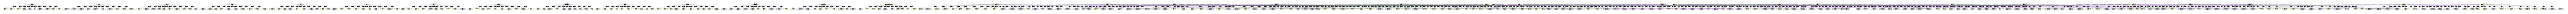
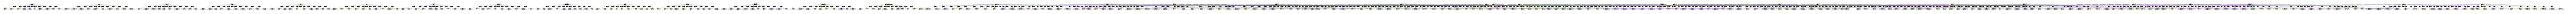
(1716, 5) -> (1752, 5)
